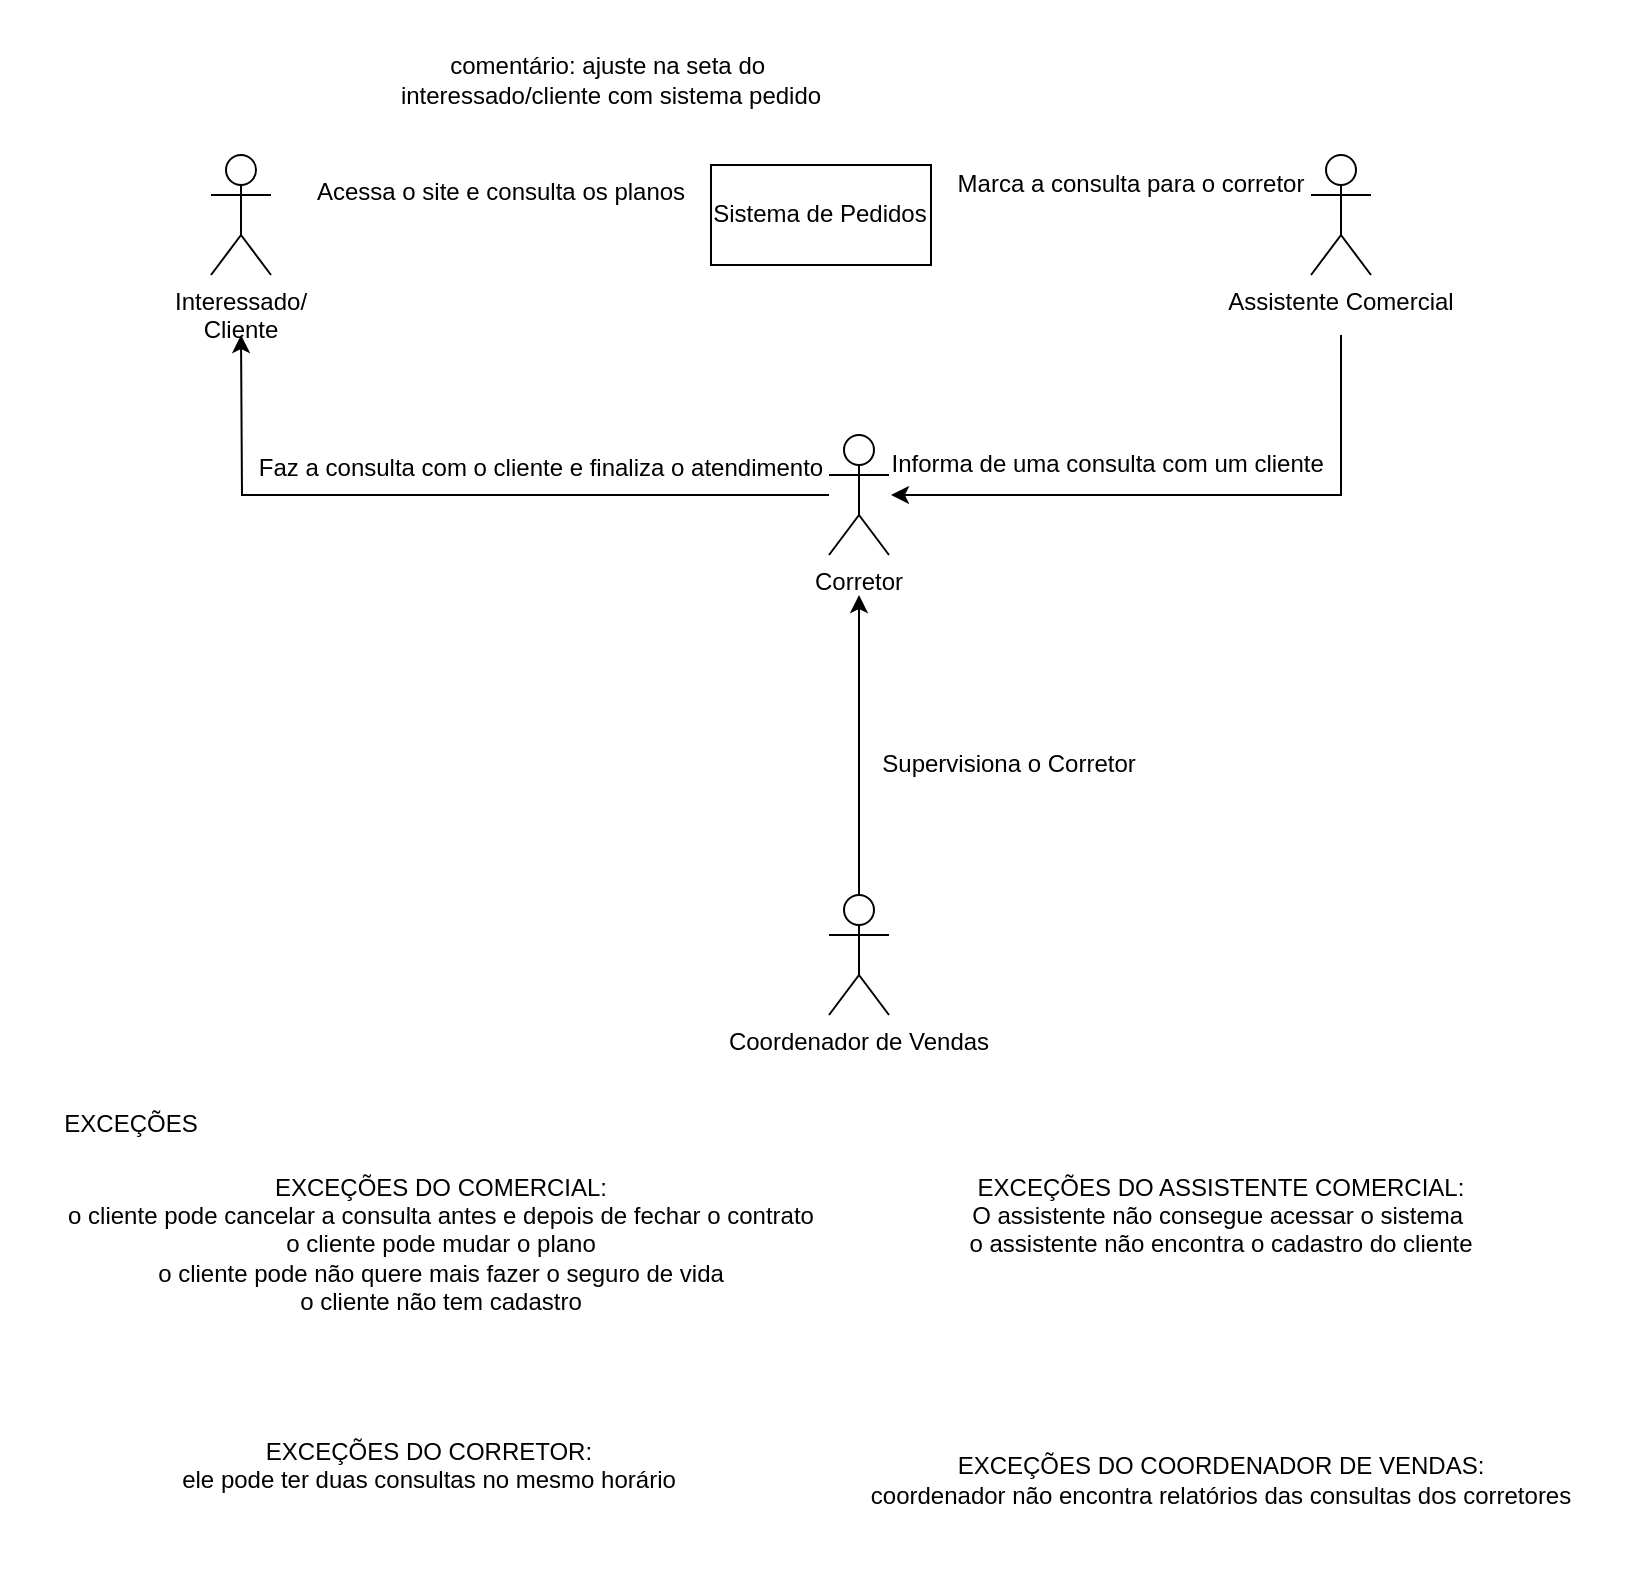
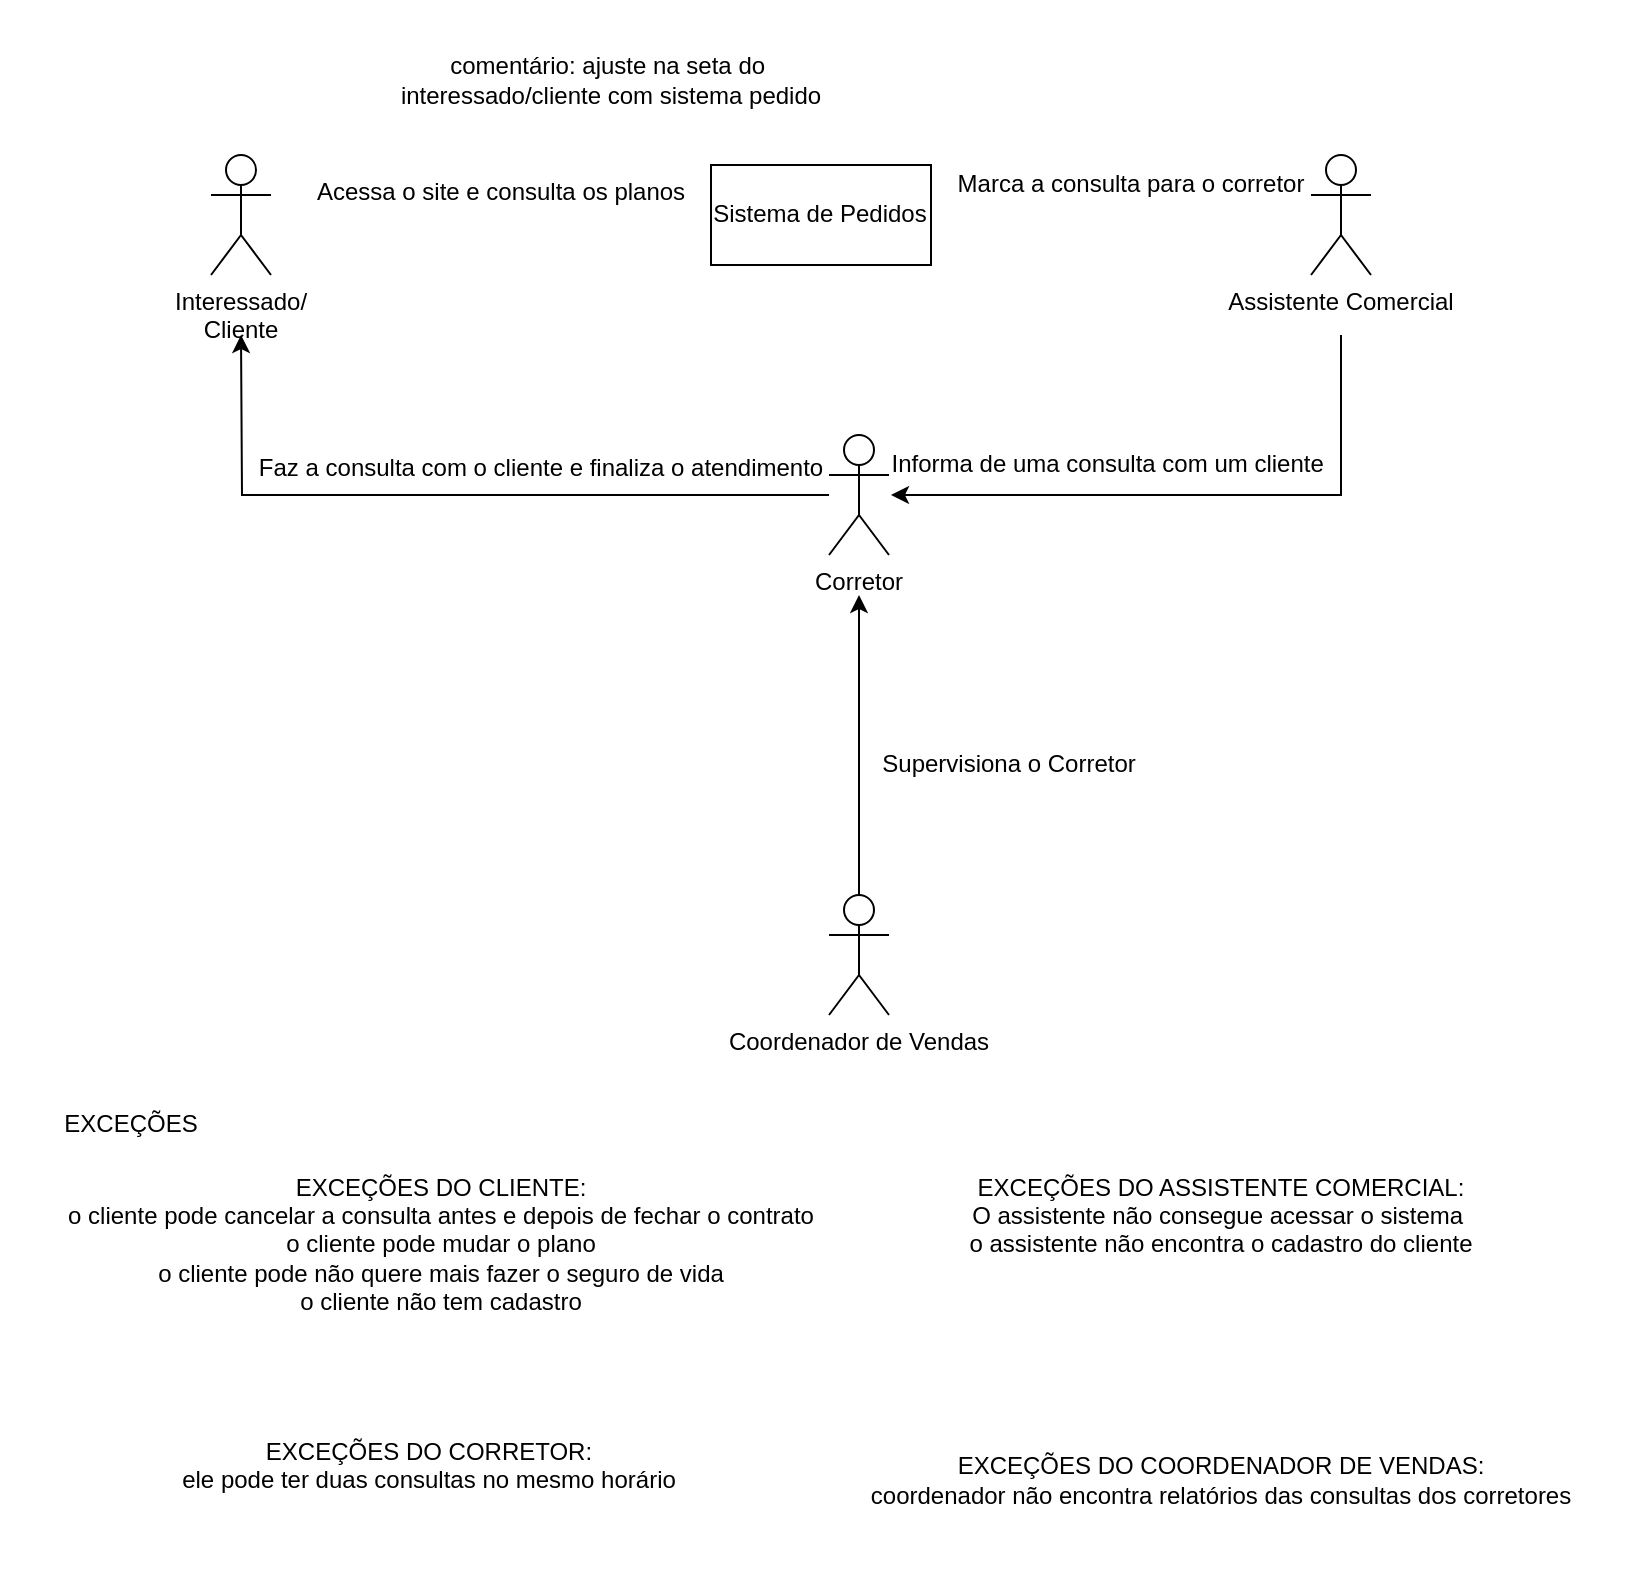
(442, 1245) -> (442, 1245)
